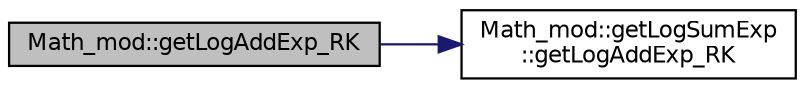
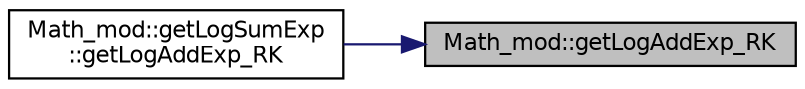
(409, 44) -> (373, 44)
